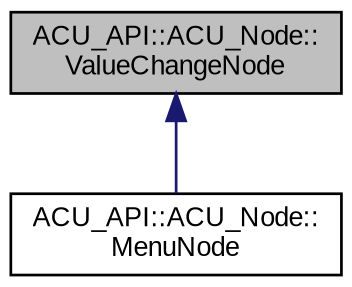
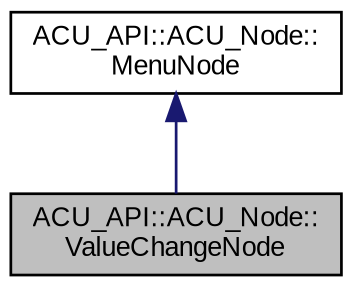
(176, 158) -> (176, 158)
